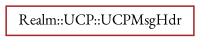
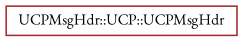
(100, 21) -> (122, 21)
